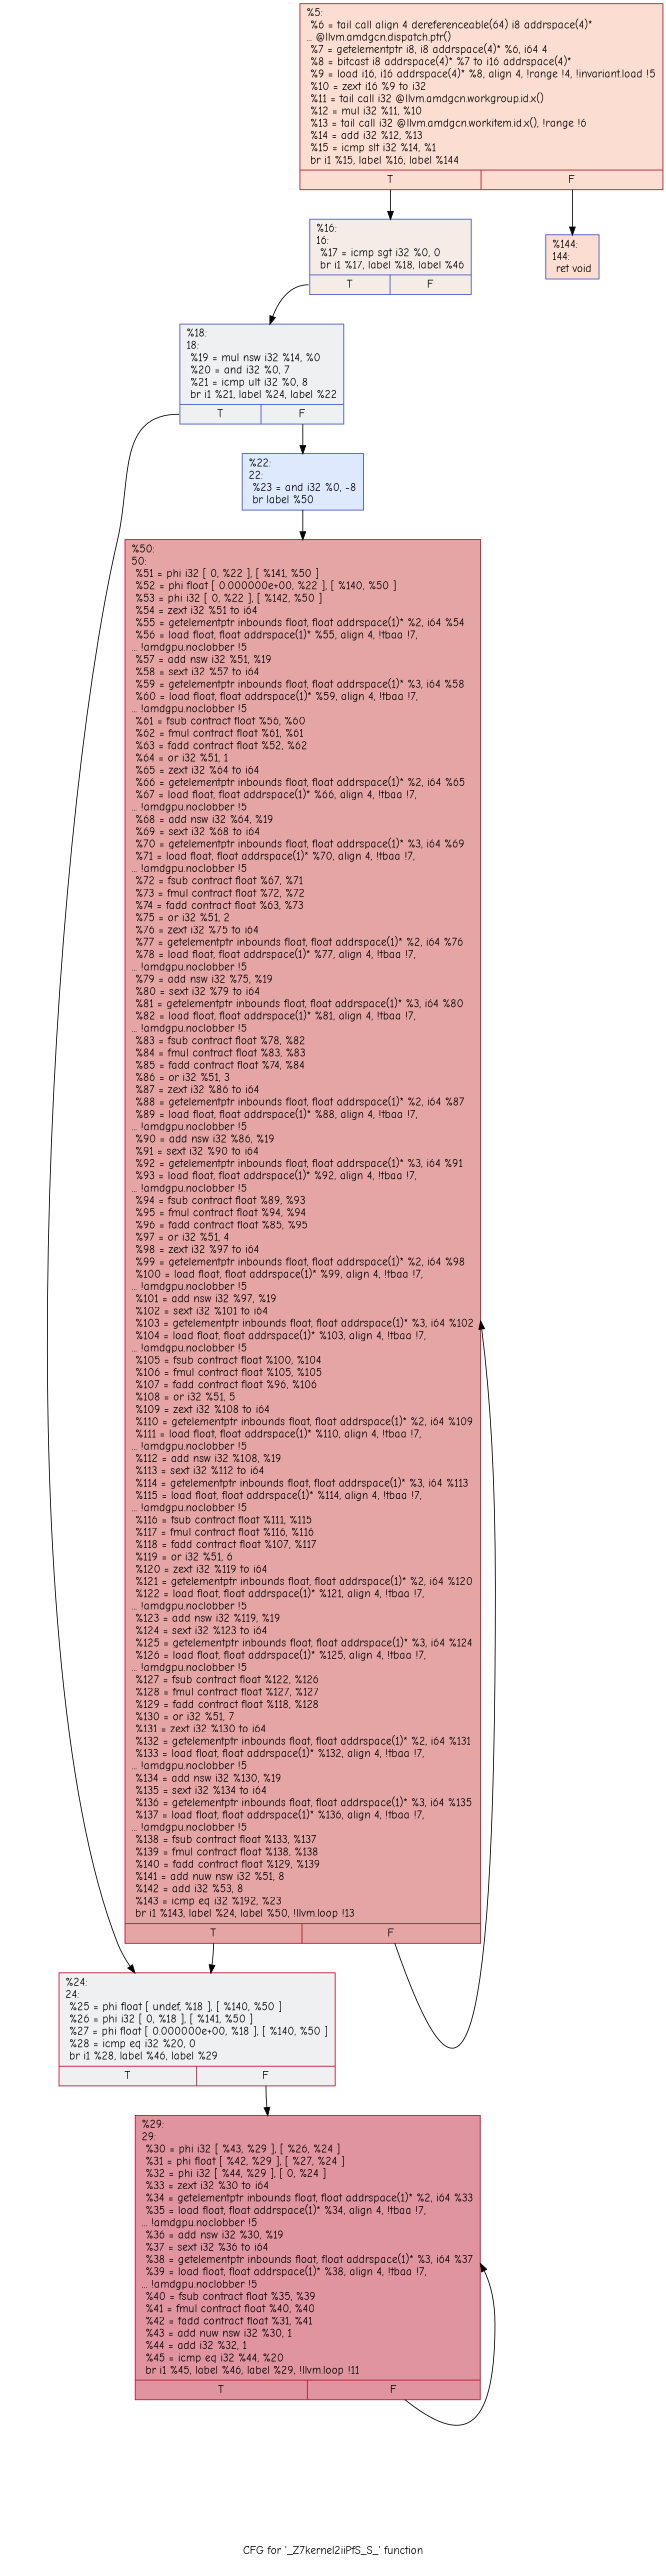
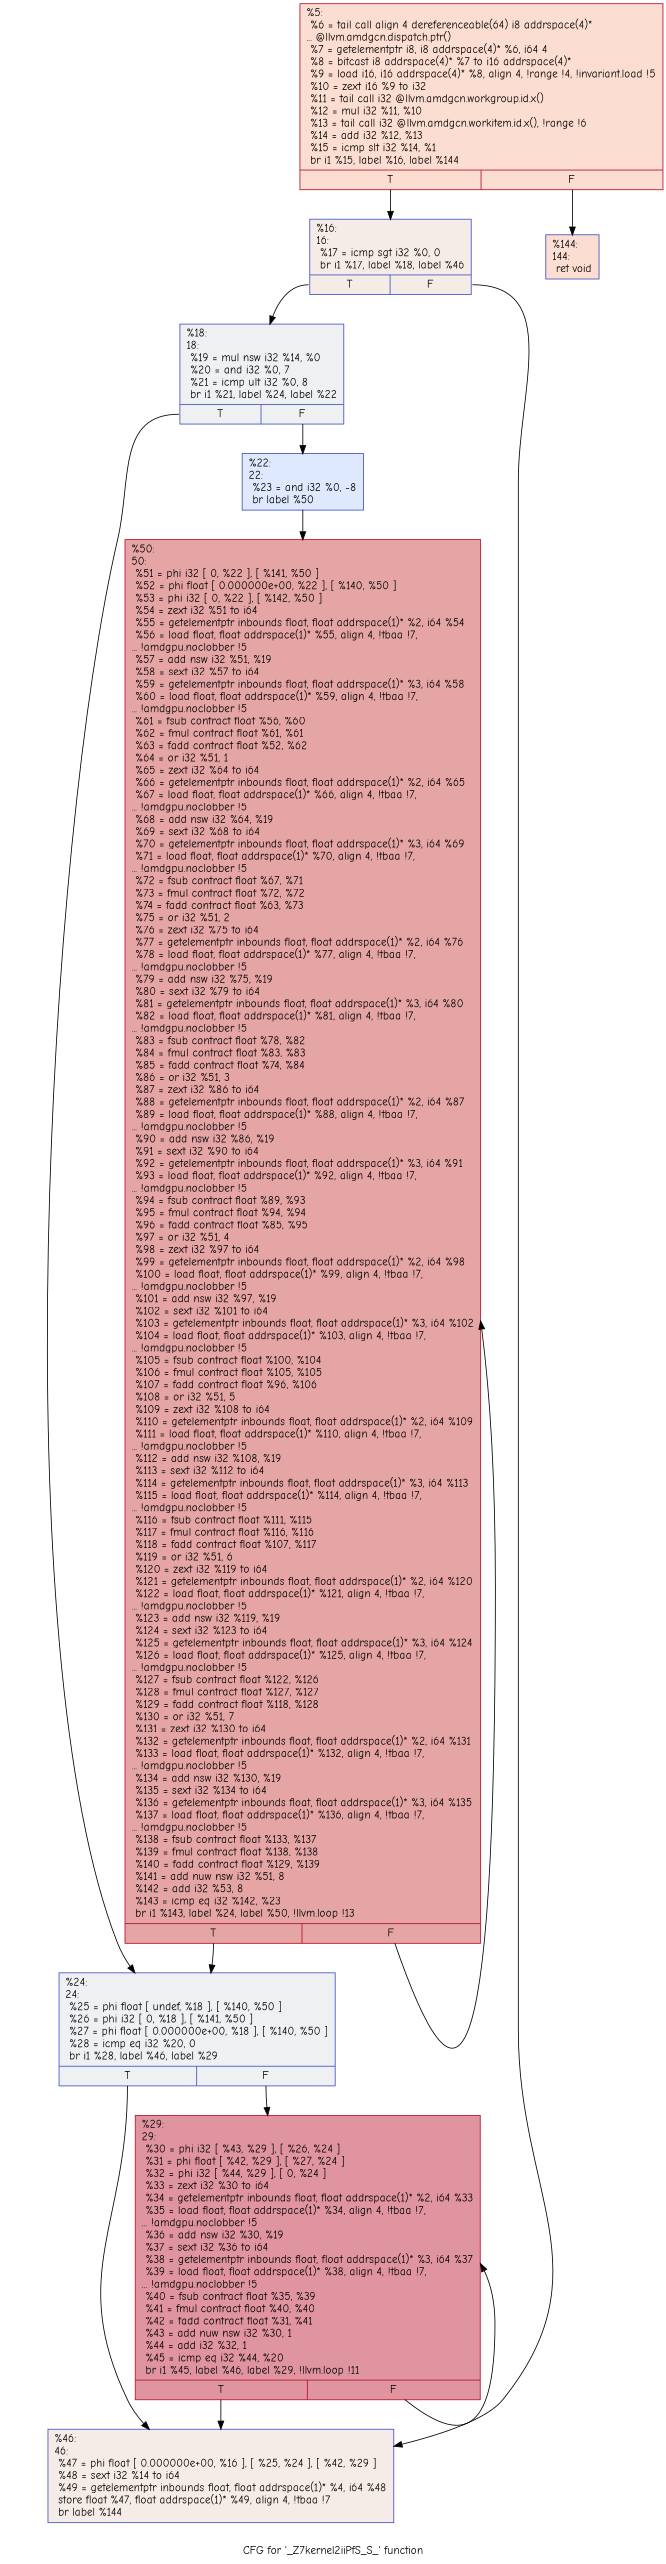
(207, 1901) -> (207, 1901)
(197, 2029) -> (197, 2029)
none -> (221, 2476)
